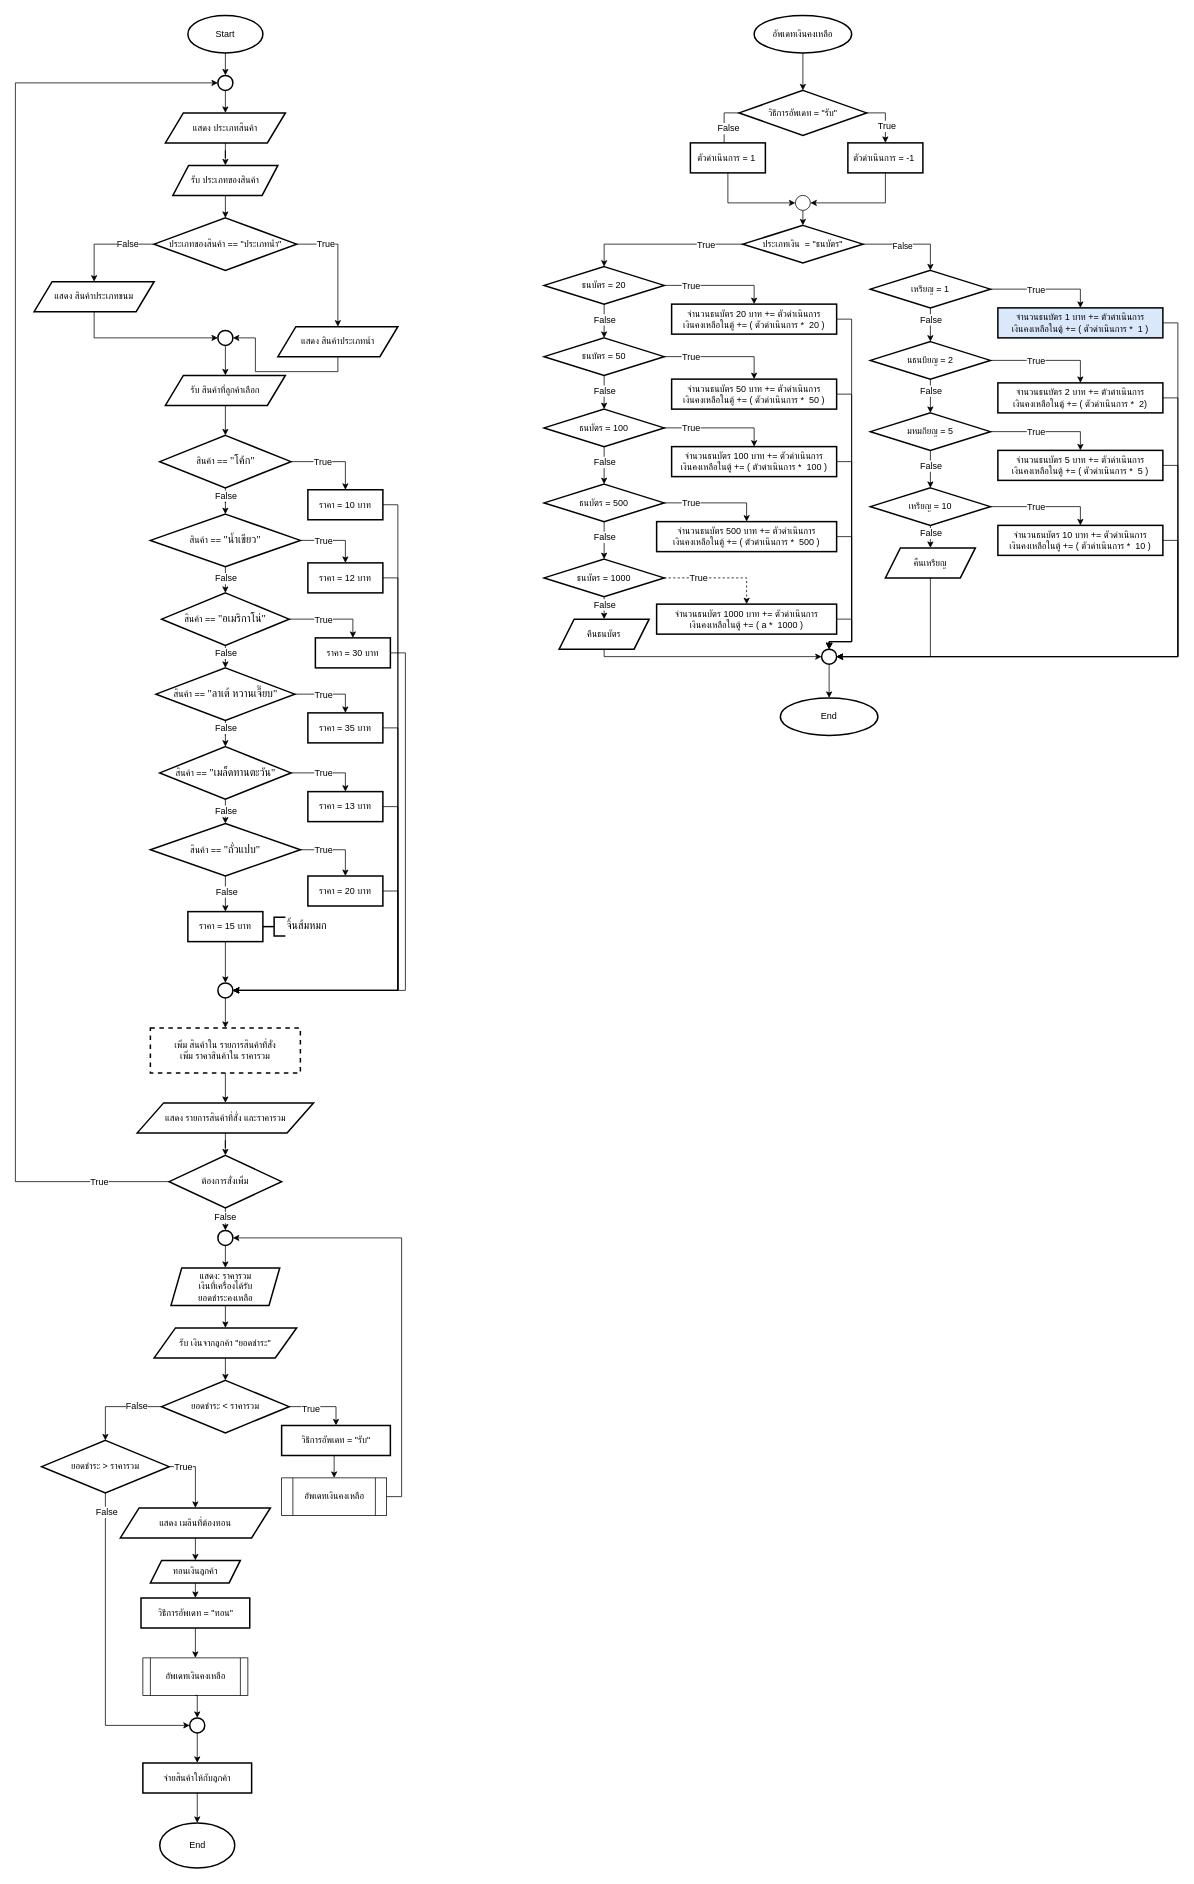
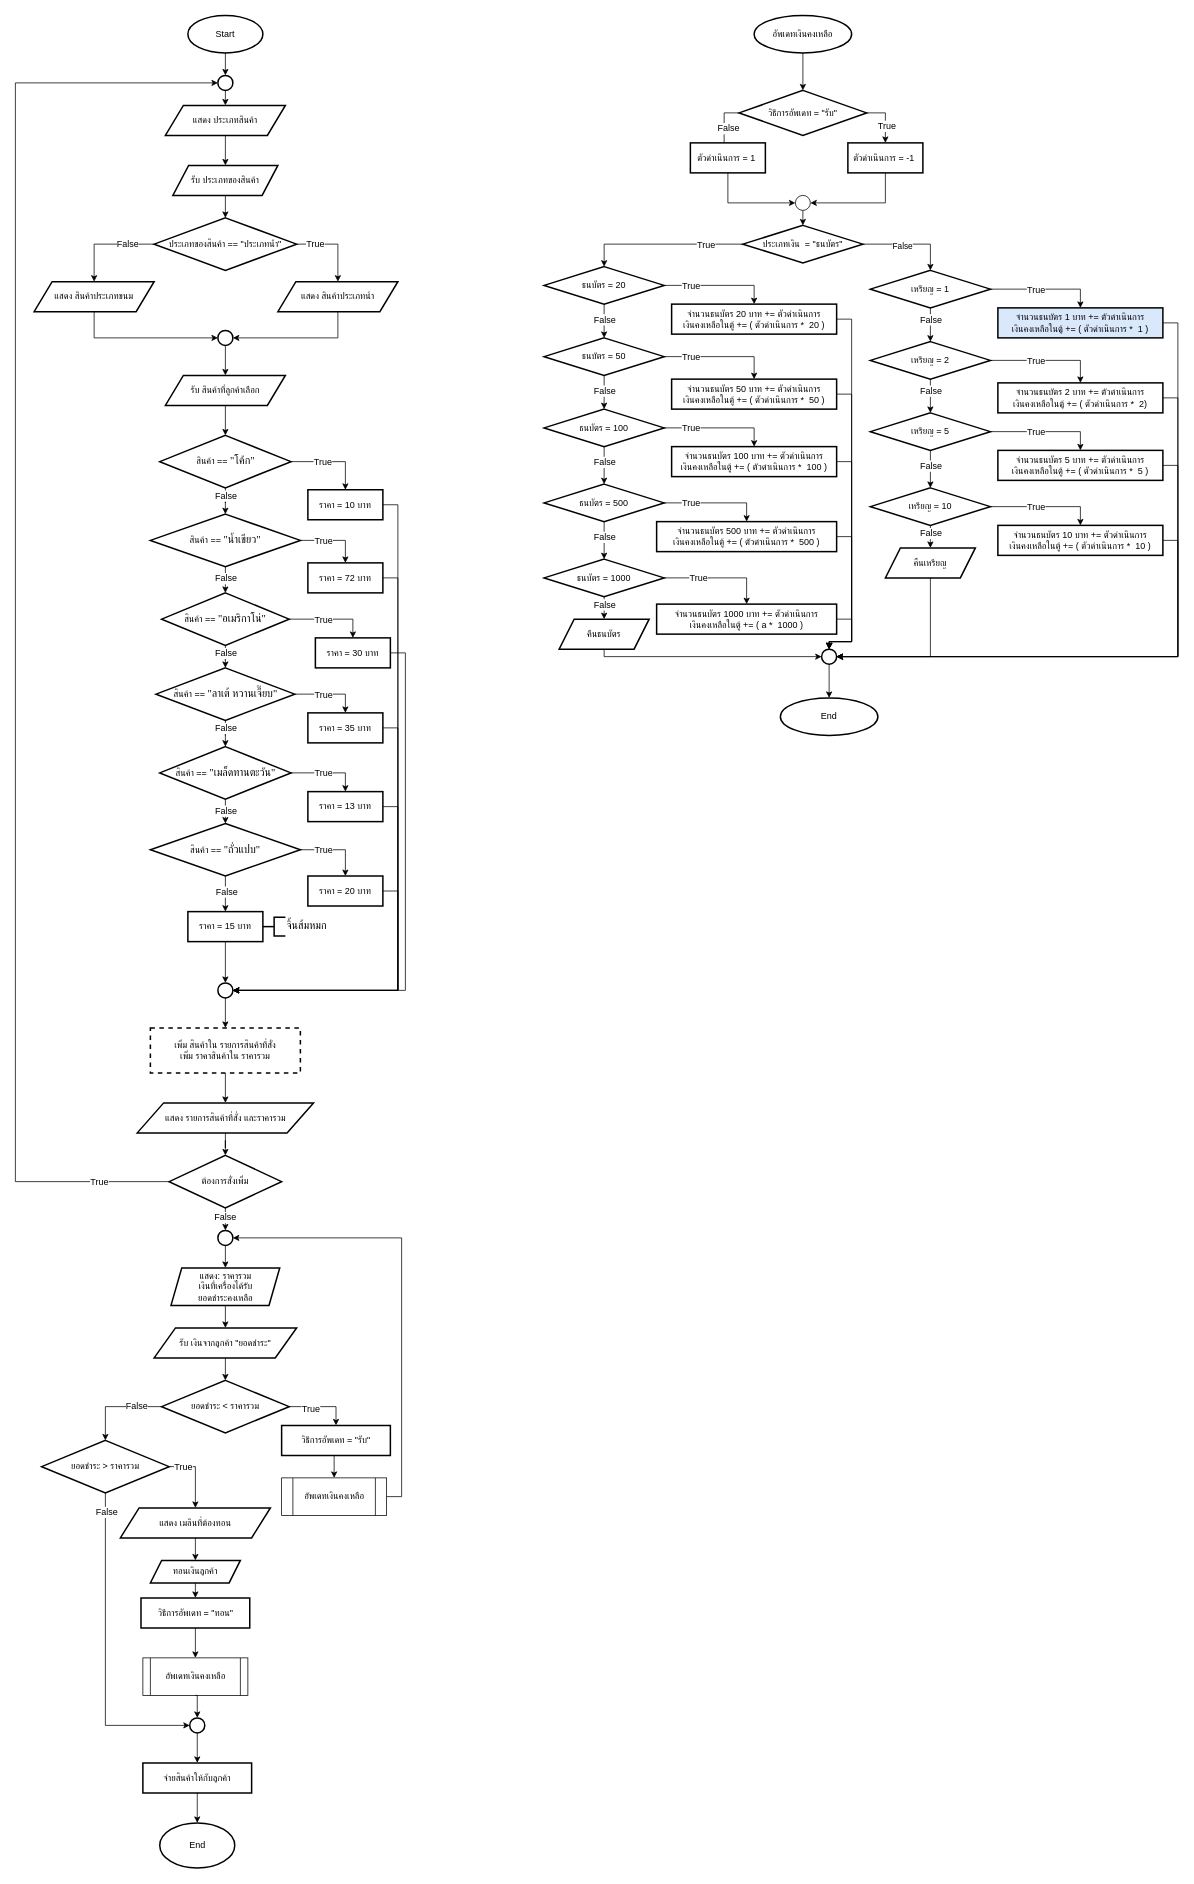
(225, 128) -> (225, 120)
(338, 342) -> (338, 297)
(930, 360) -> (930, 360)
(930, 432) -> (930, 432)
(345, 578) -> (345, 578)
(737, 578) -> (737, 578)
